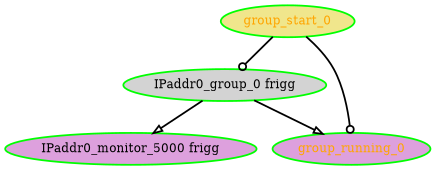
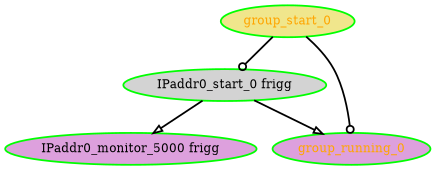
(225, 85) -> (225, 85)
